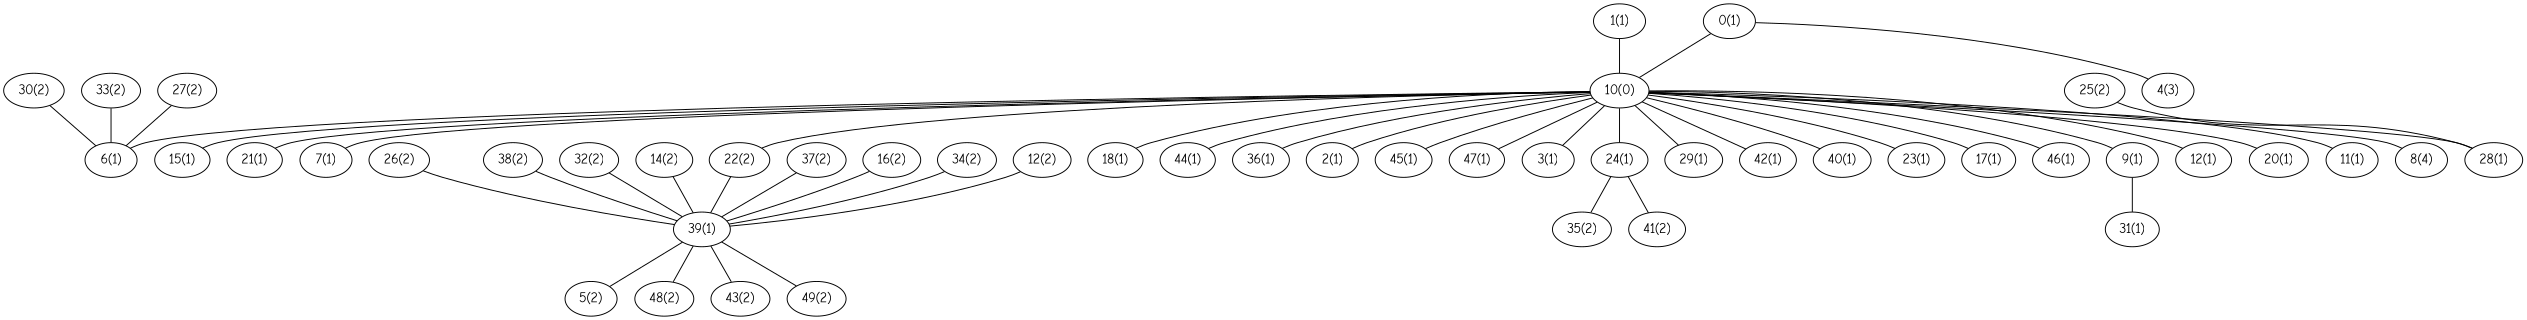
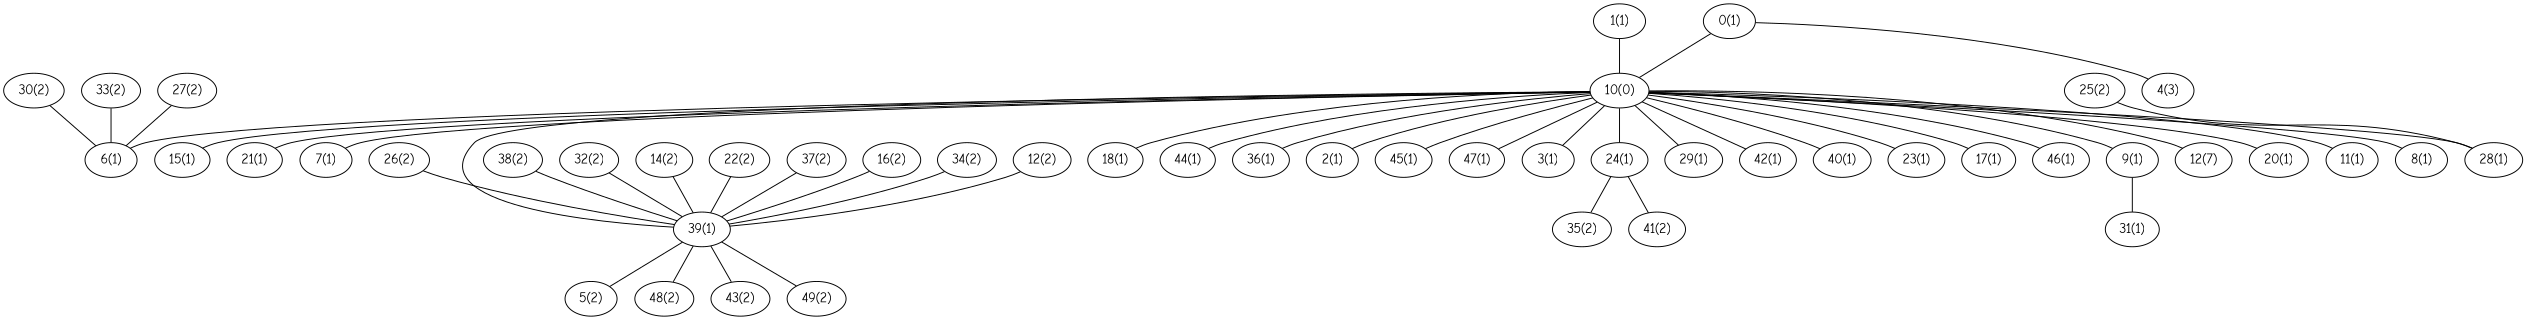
(1112, 109) -> (903, 105)
(2204, 160) -> (2204, 160)
(2421, 160) -> (2421, 160)
